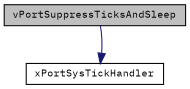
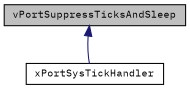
(102, 39) -> (88, 50)
